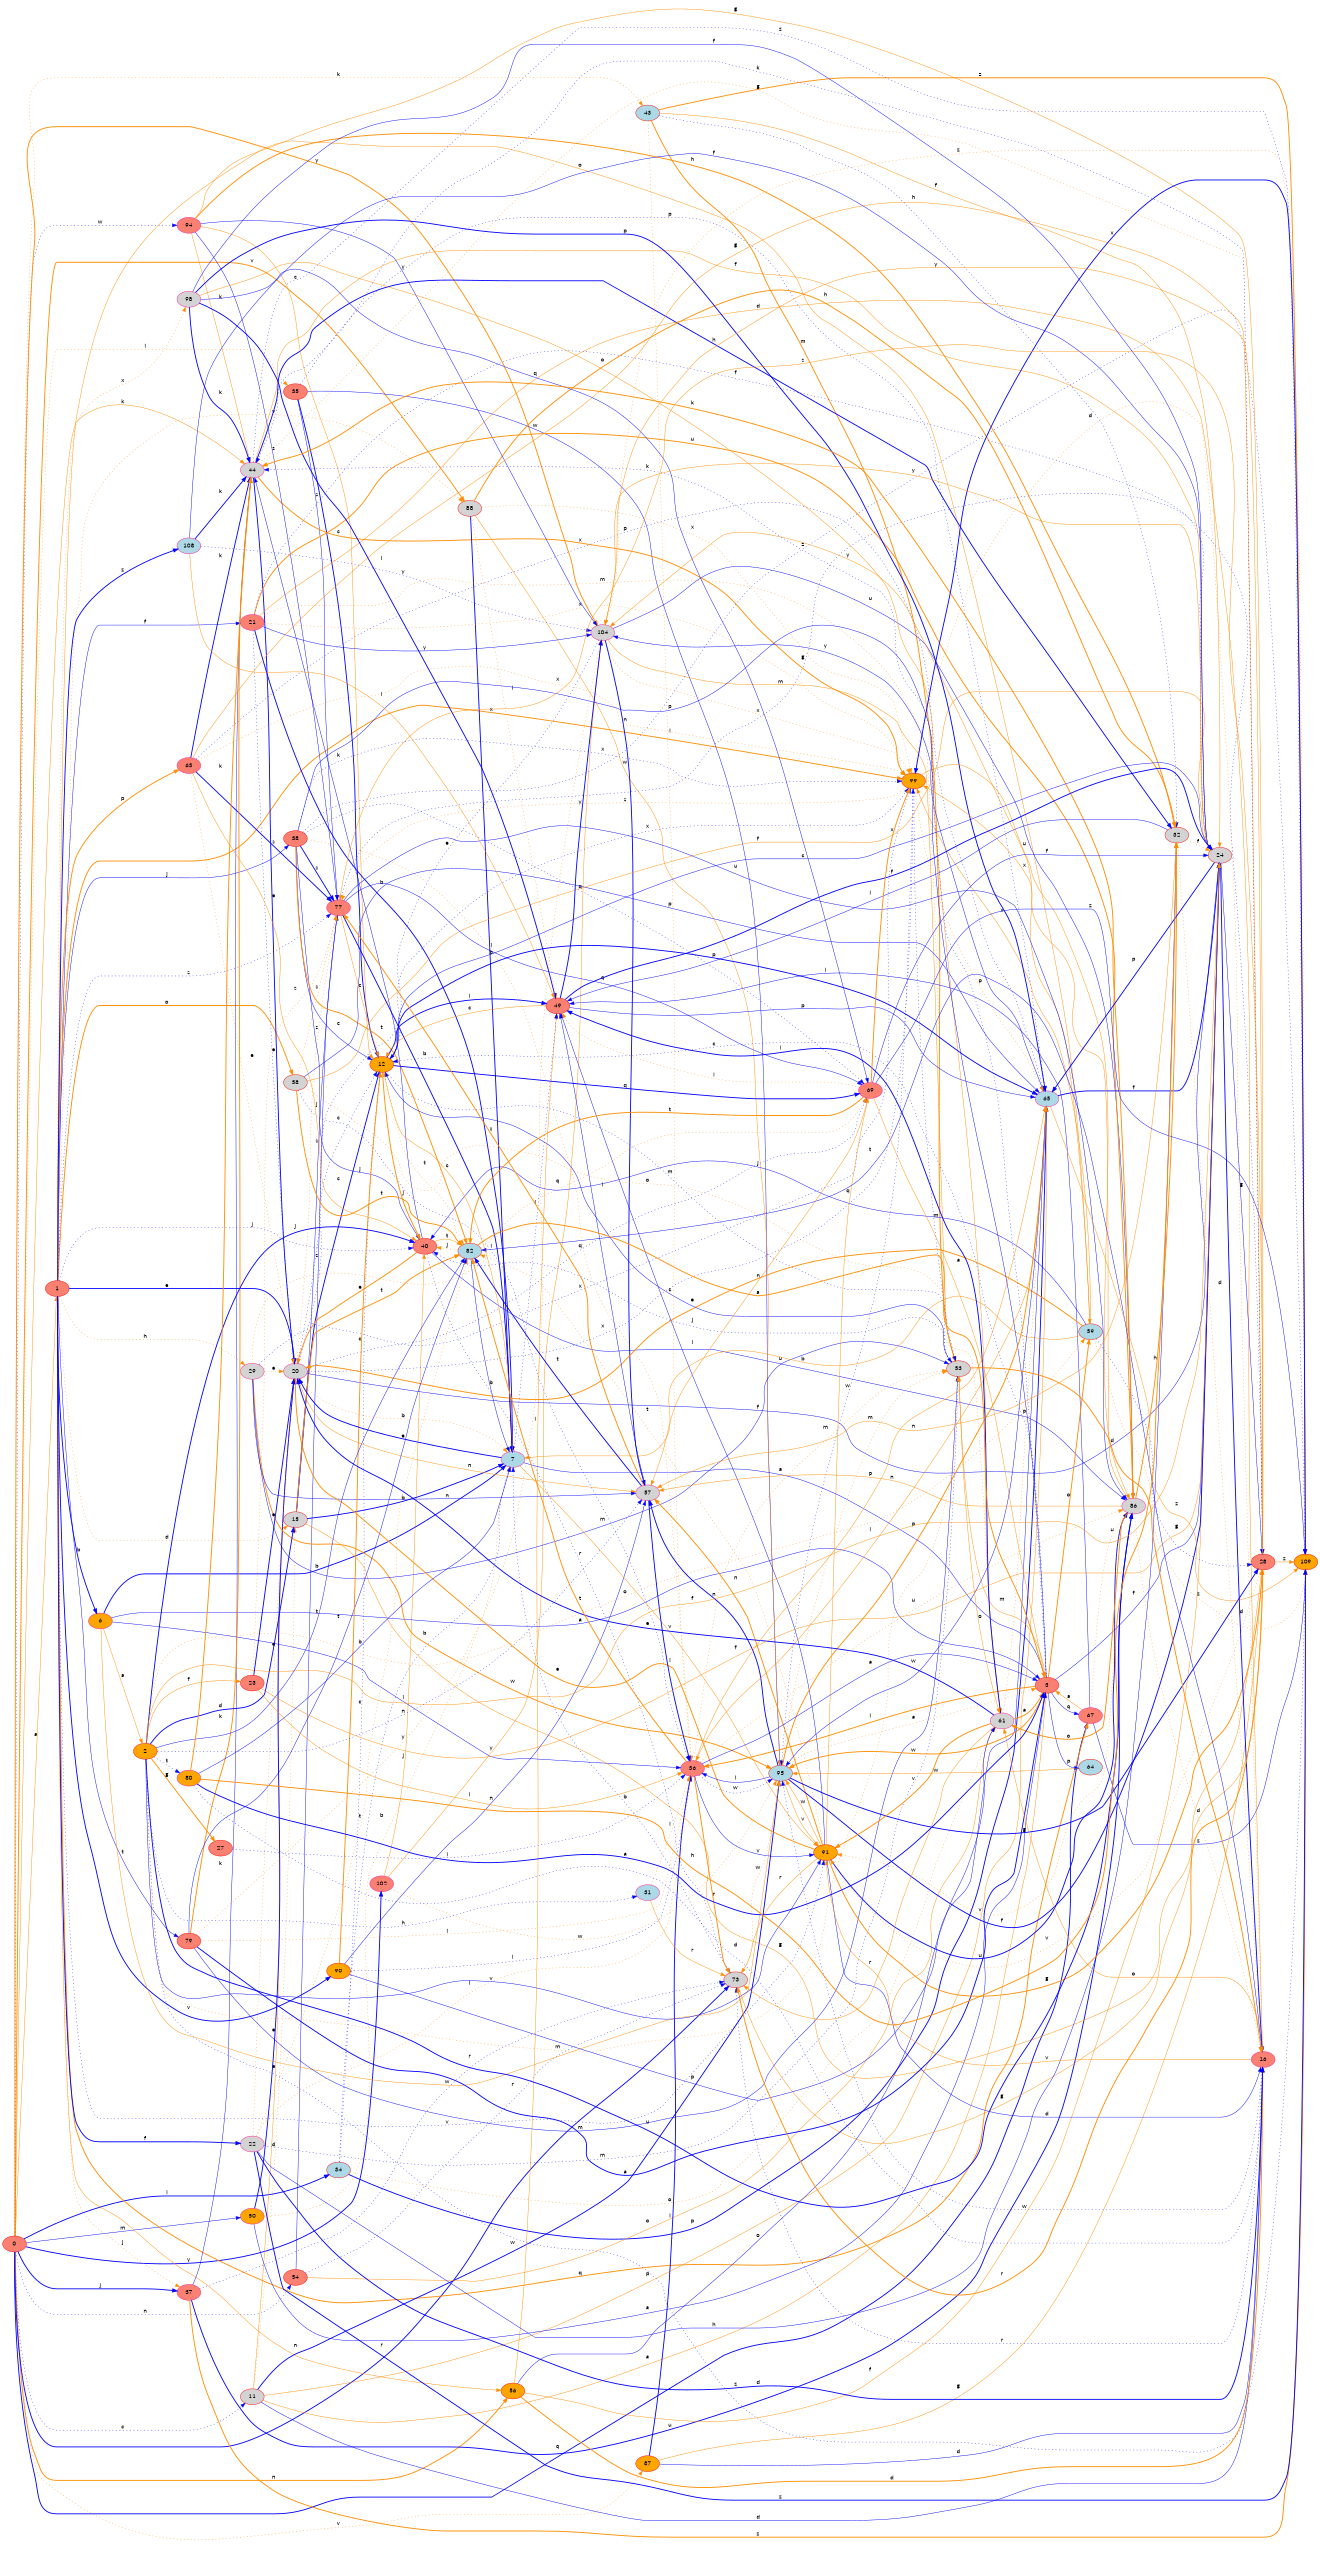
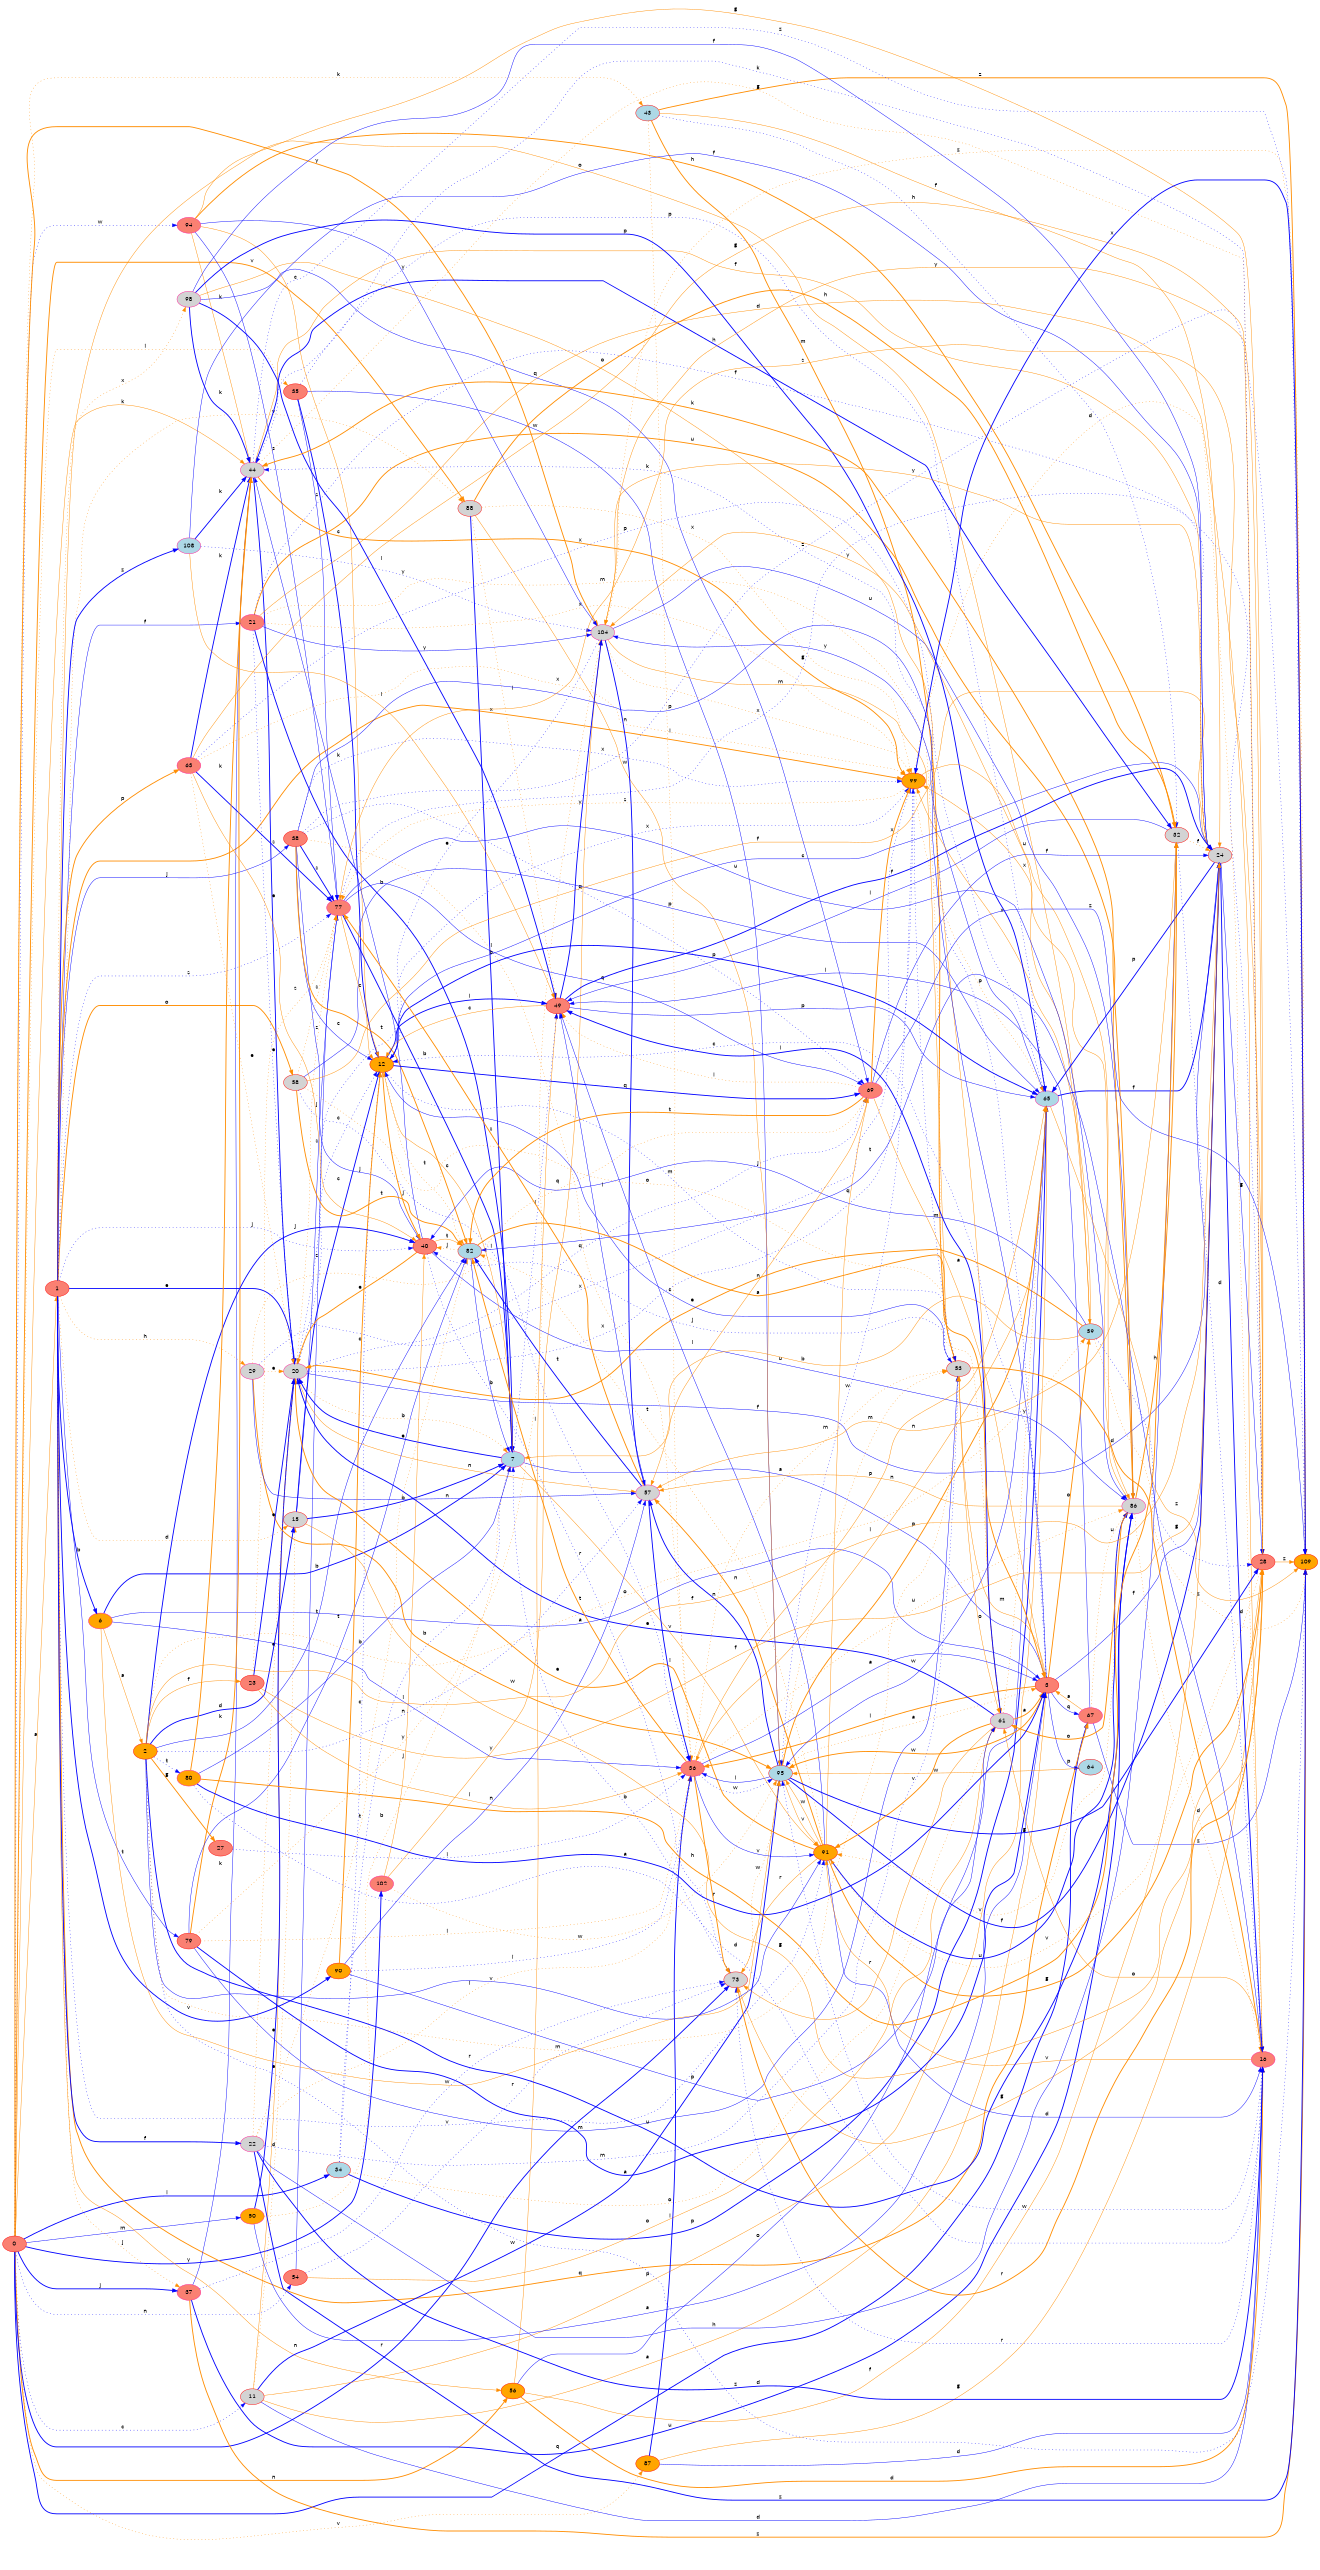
(321, 1329) -> none
(1025, 1411) -> (1025, 1411)
(1220, 1445) -> (1220, 1445)
(563, 1539) -> none
(648, 1893) -> none
